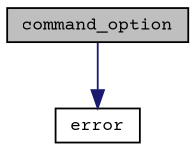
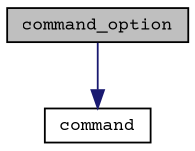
(98, 126) -> (98, 126)
